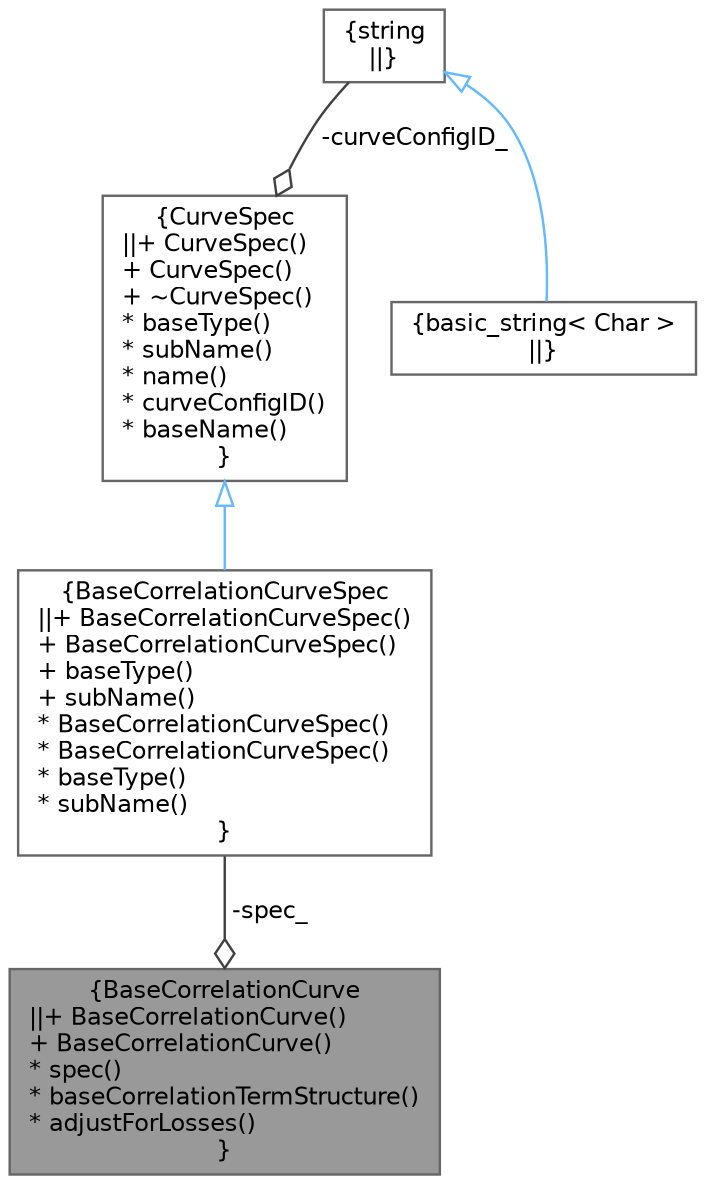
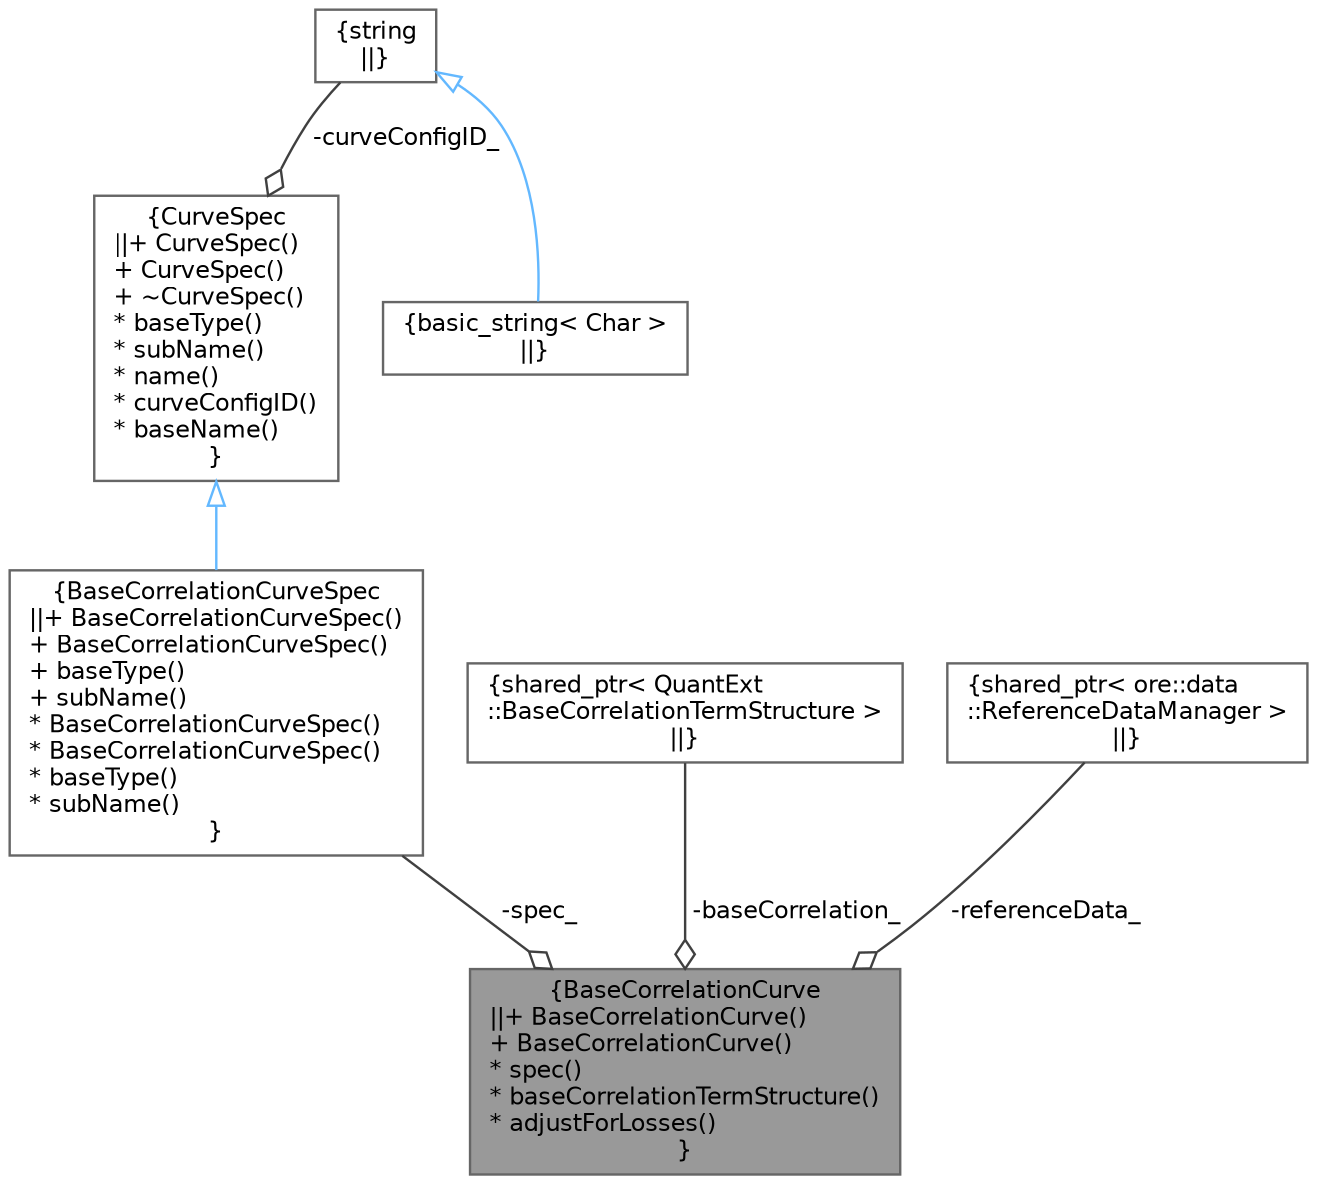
none -> (685, 713)
none -> (1127, 713)
